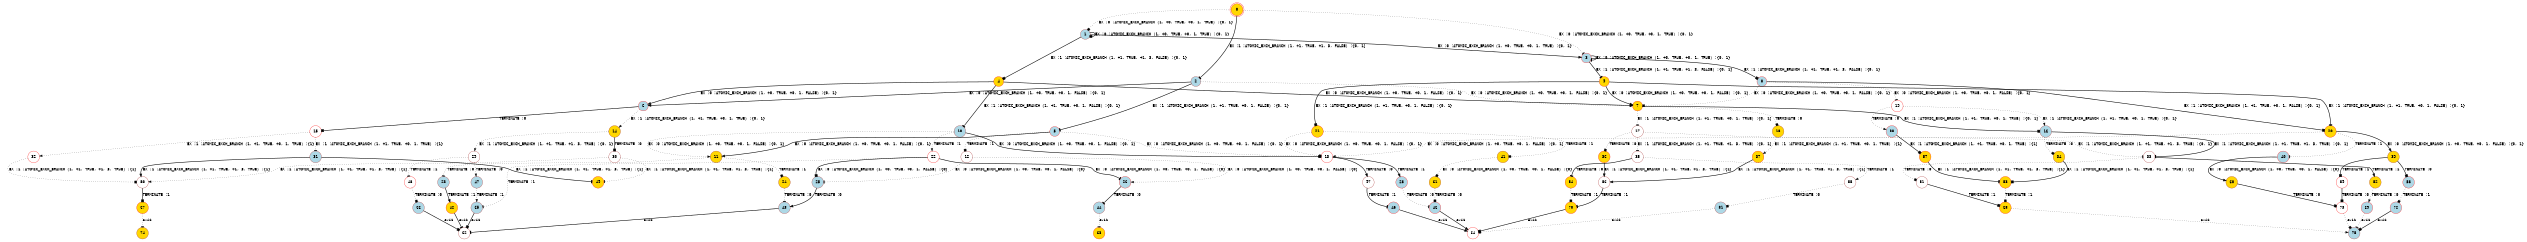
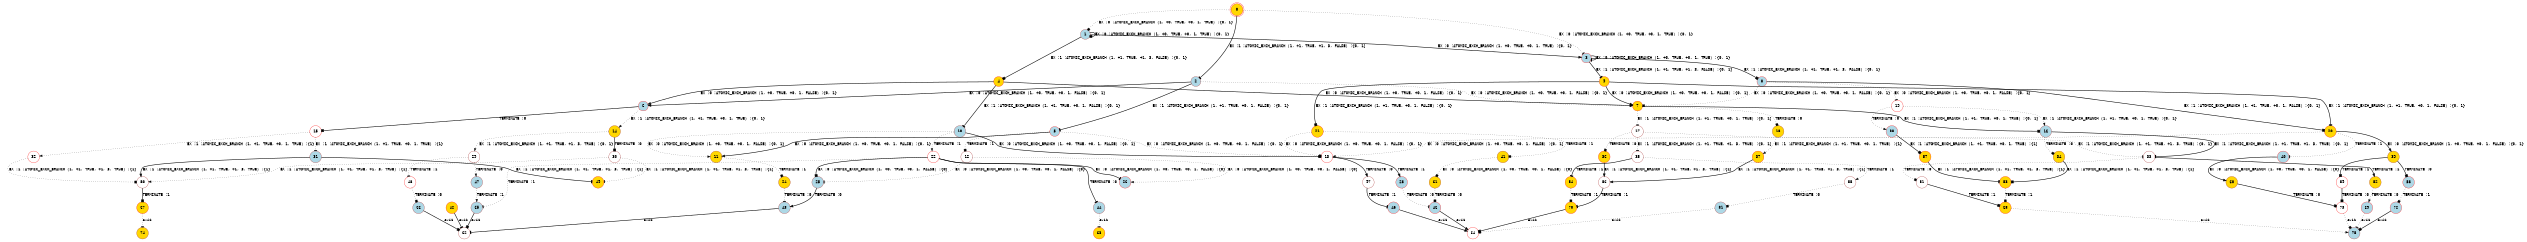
(1590, 170) -> (1590, 170)
(443, 182) -> none
(1113, 194) -> (1030, 164)
